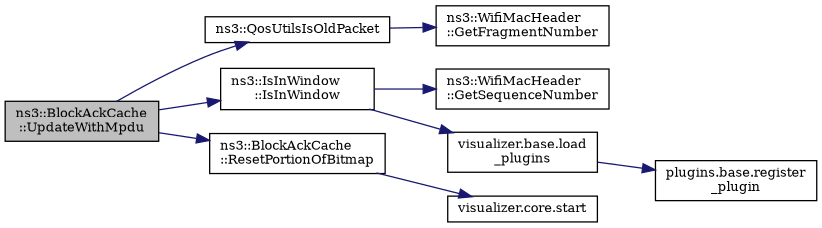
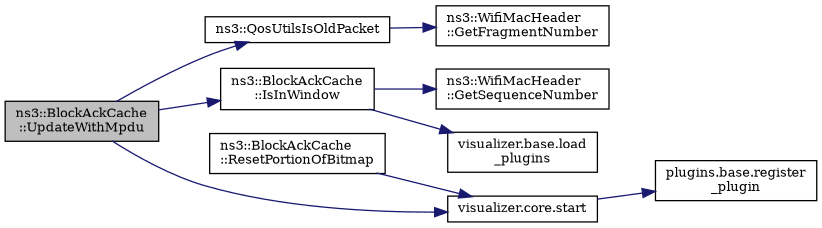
(297, 89) -> (297, 89)
(178, 136) -> (267, 200)
(620, 165) -> (620, 196)
